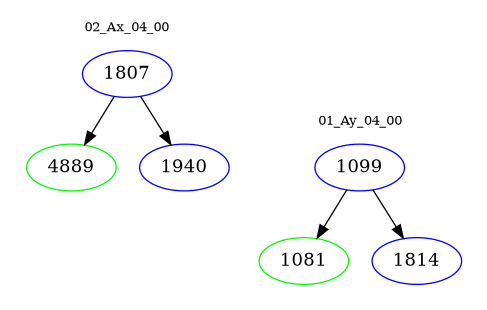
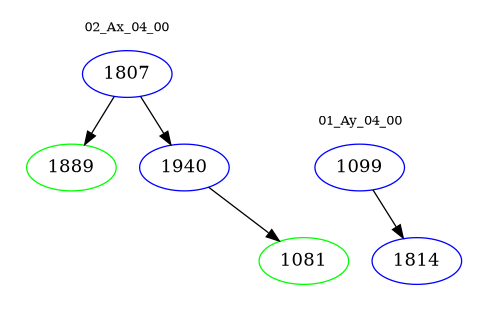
(71, 168) -> (71, 168)
(335, 208) -> (239, 210)
